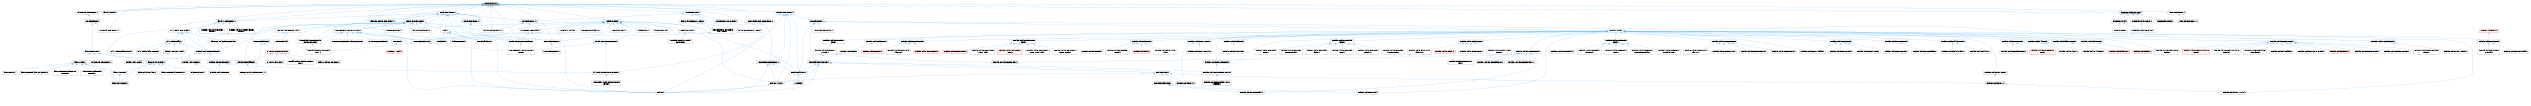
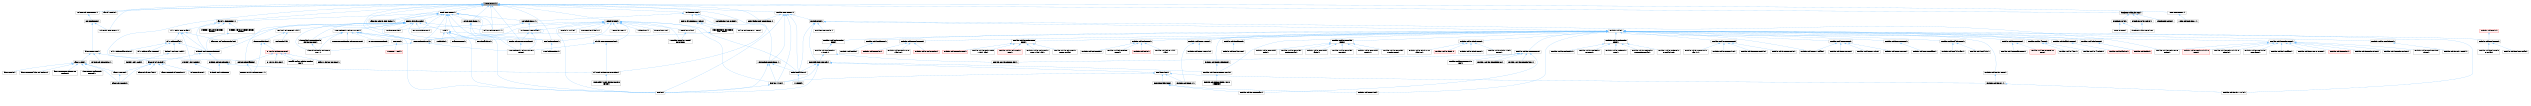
(1342, 52) -> (1342, 52)
